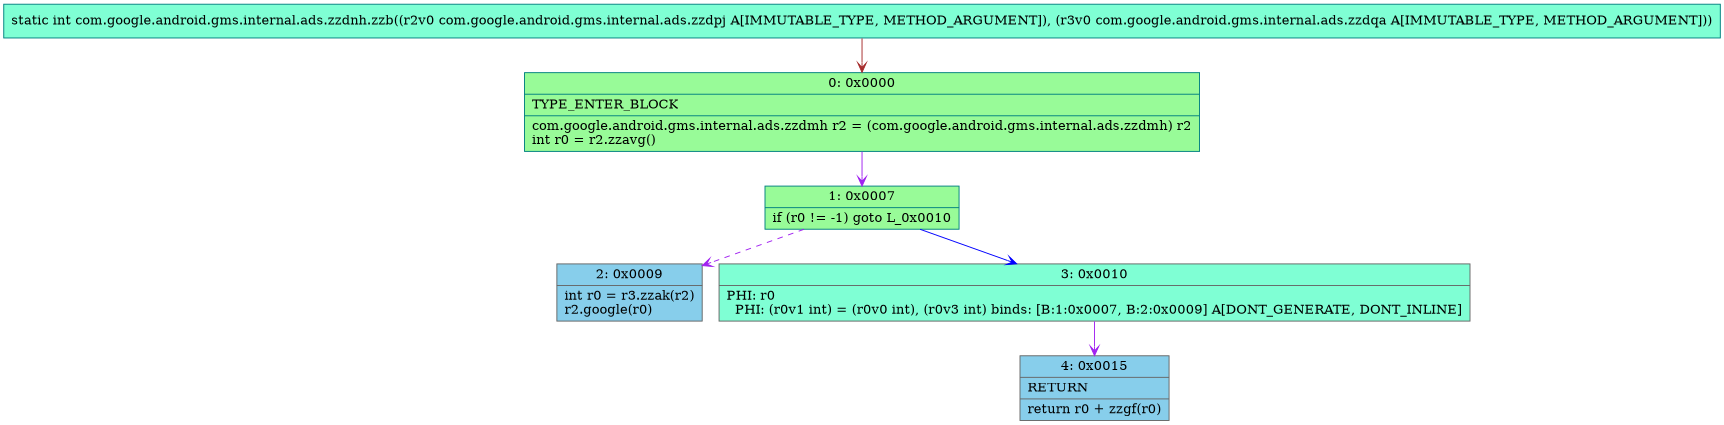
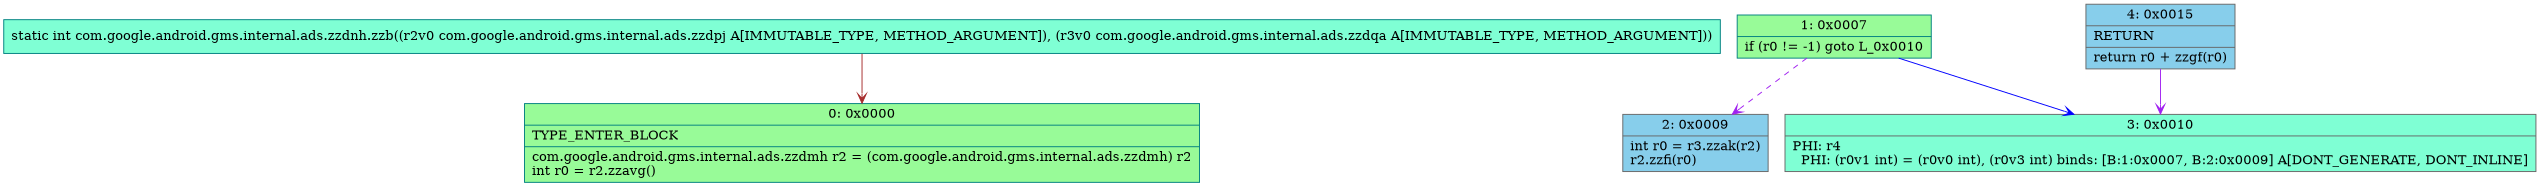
(862, 164) -> none
(753, 296) -> (1819, 146)
(608, 310) -> (1664, 160)
(1095, 334) -> (2160, 87)
